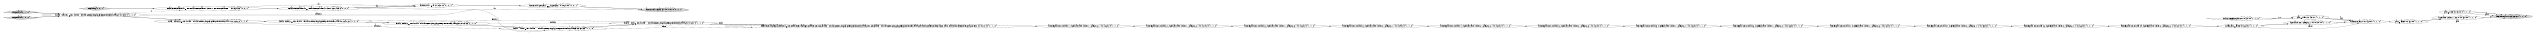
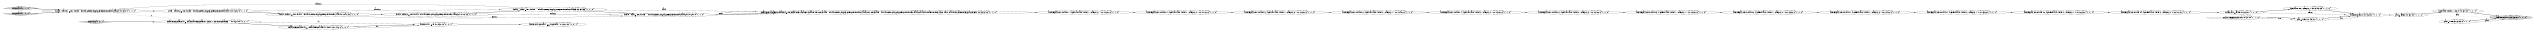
(664, 10) -> none
